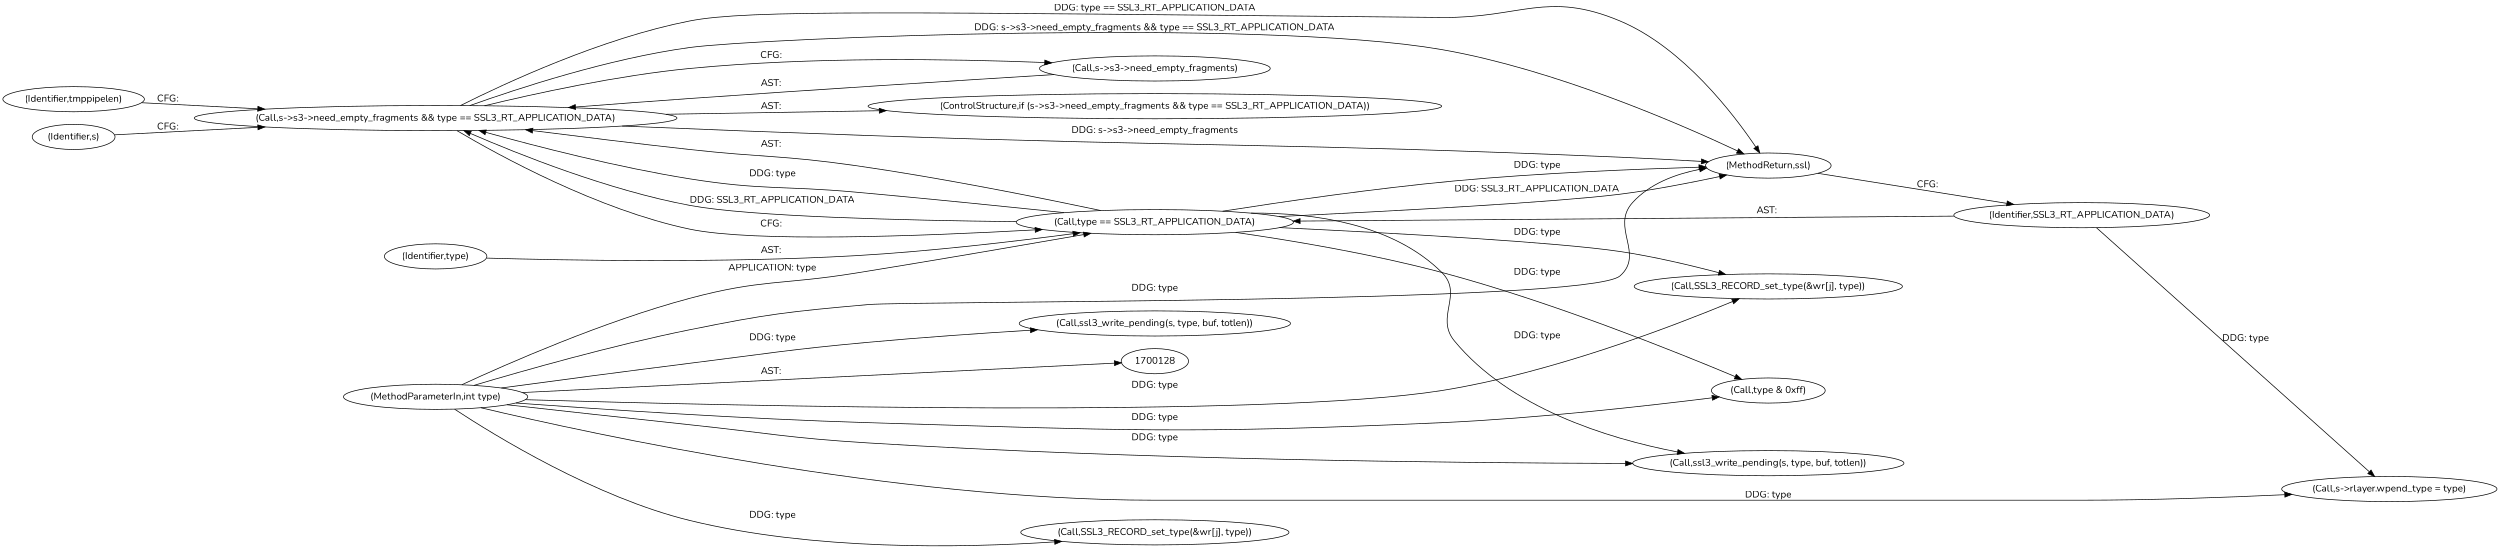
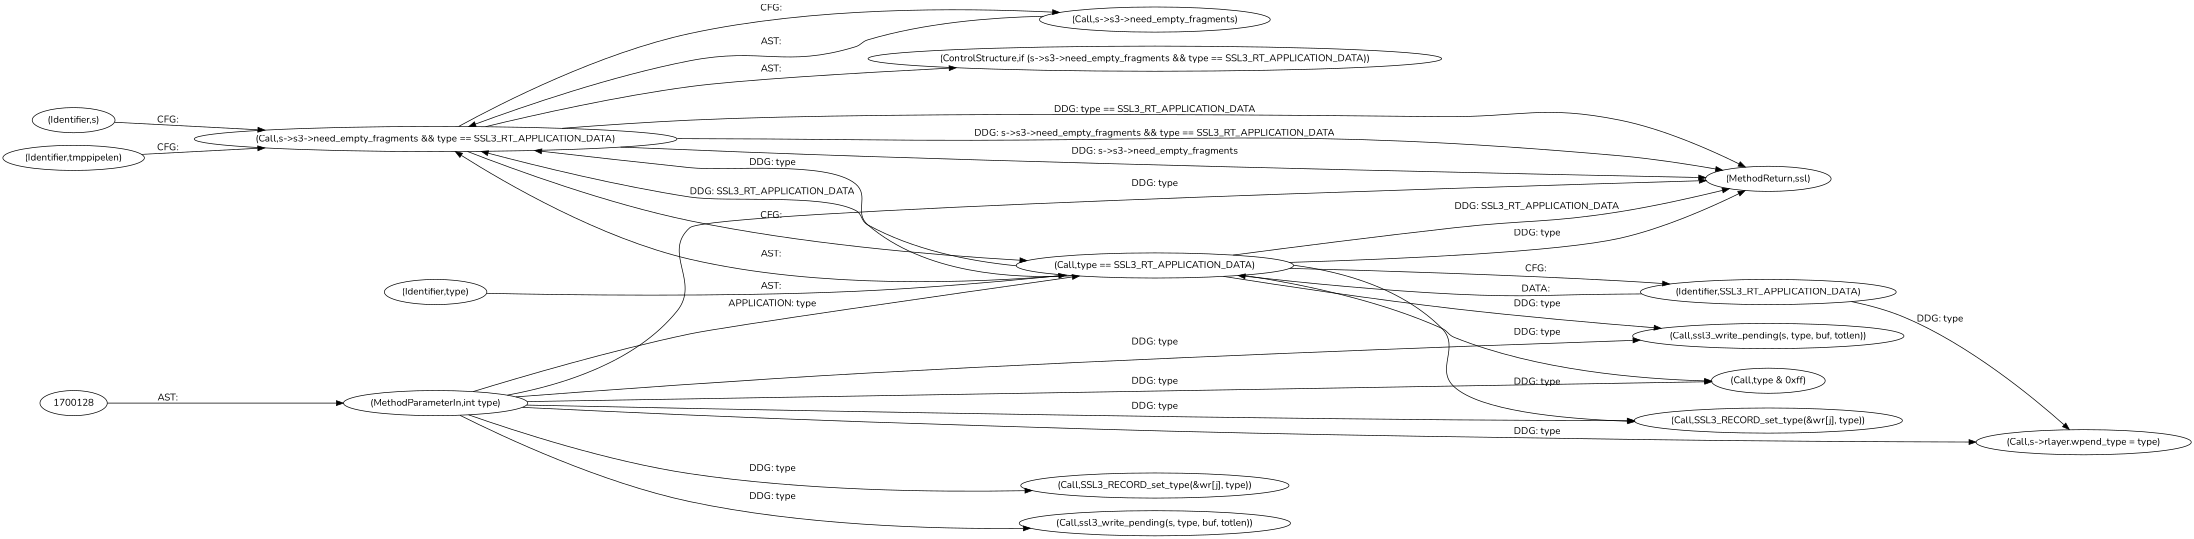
(1912, 188) -> (1476, 274)
(1768, 211) -> (1537, 289)
(818, 378) -> (222, 403)
